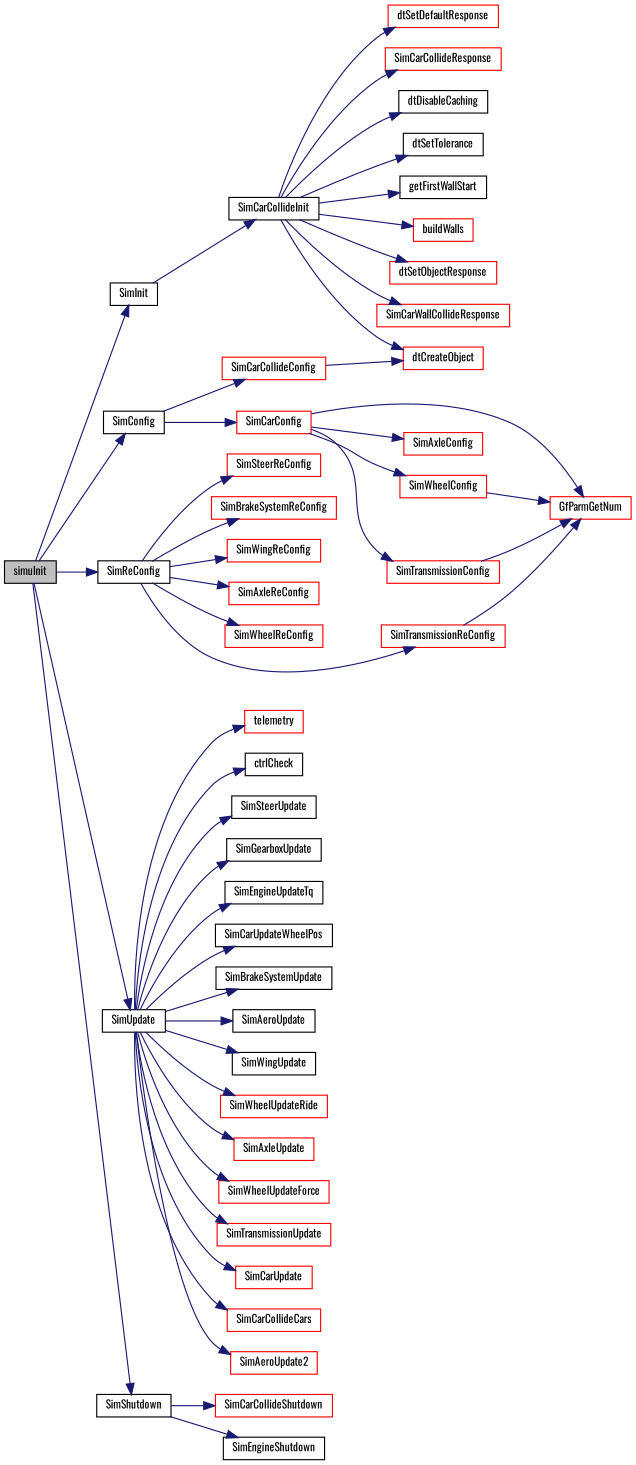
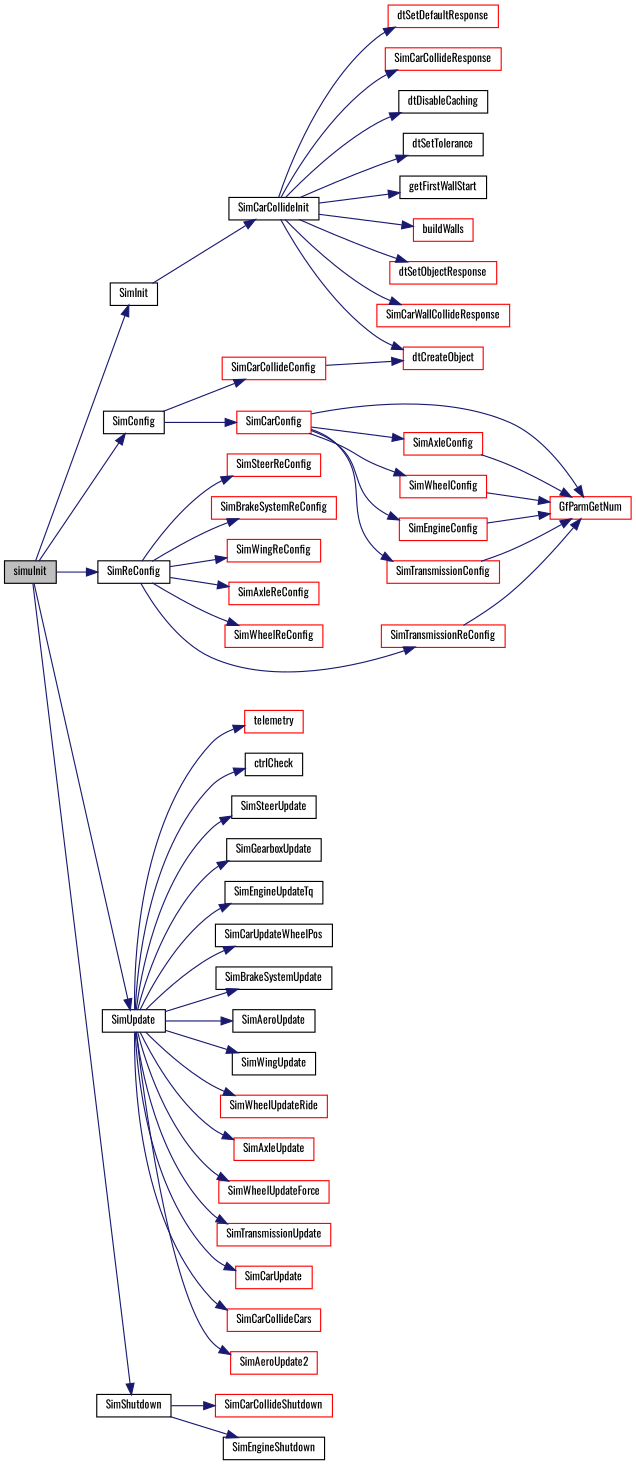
none -> (522, 471)
none -> (443, 529)
